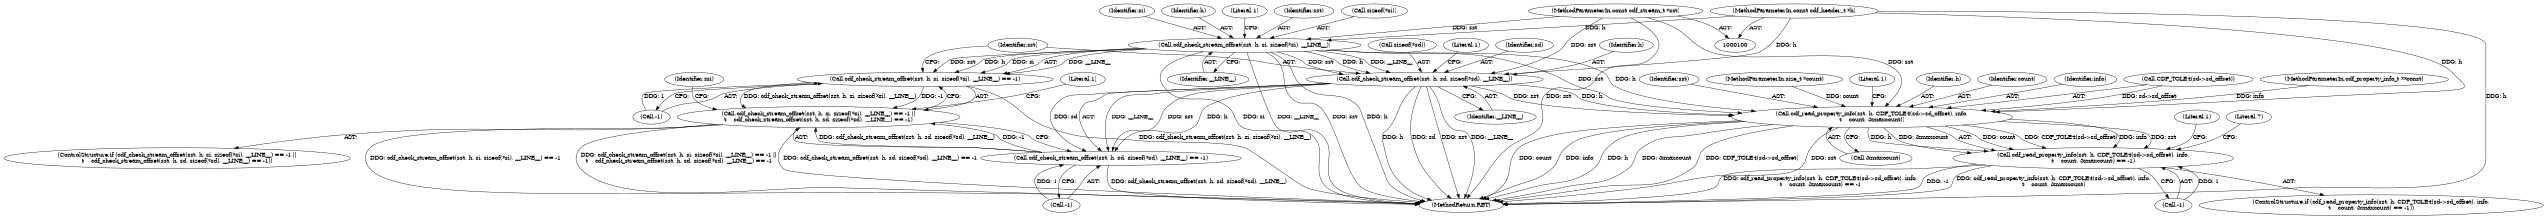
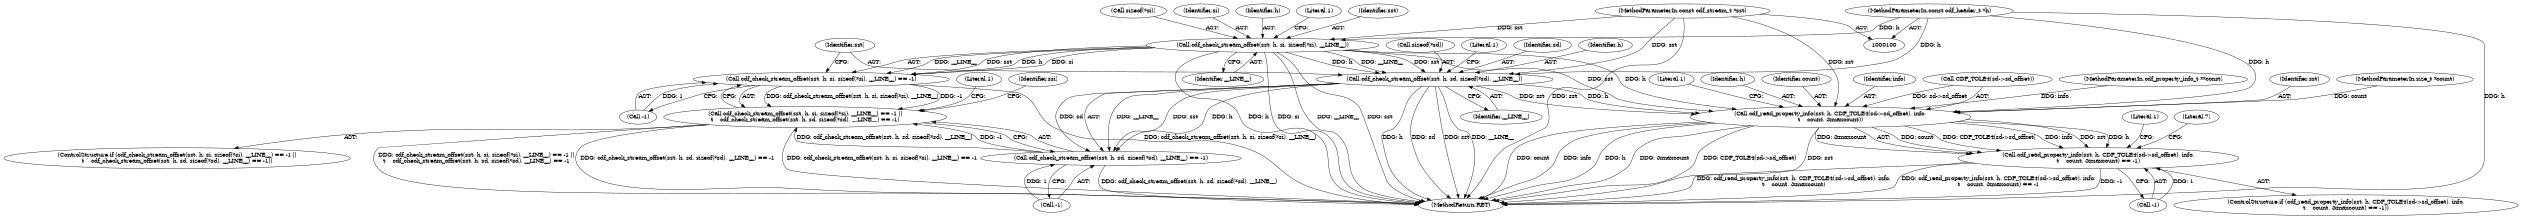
(1876, 158) -> none
